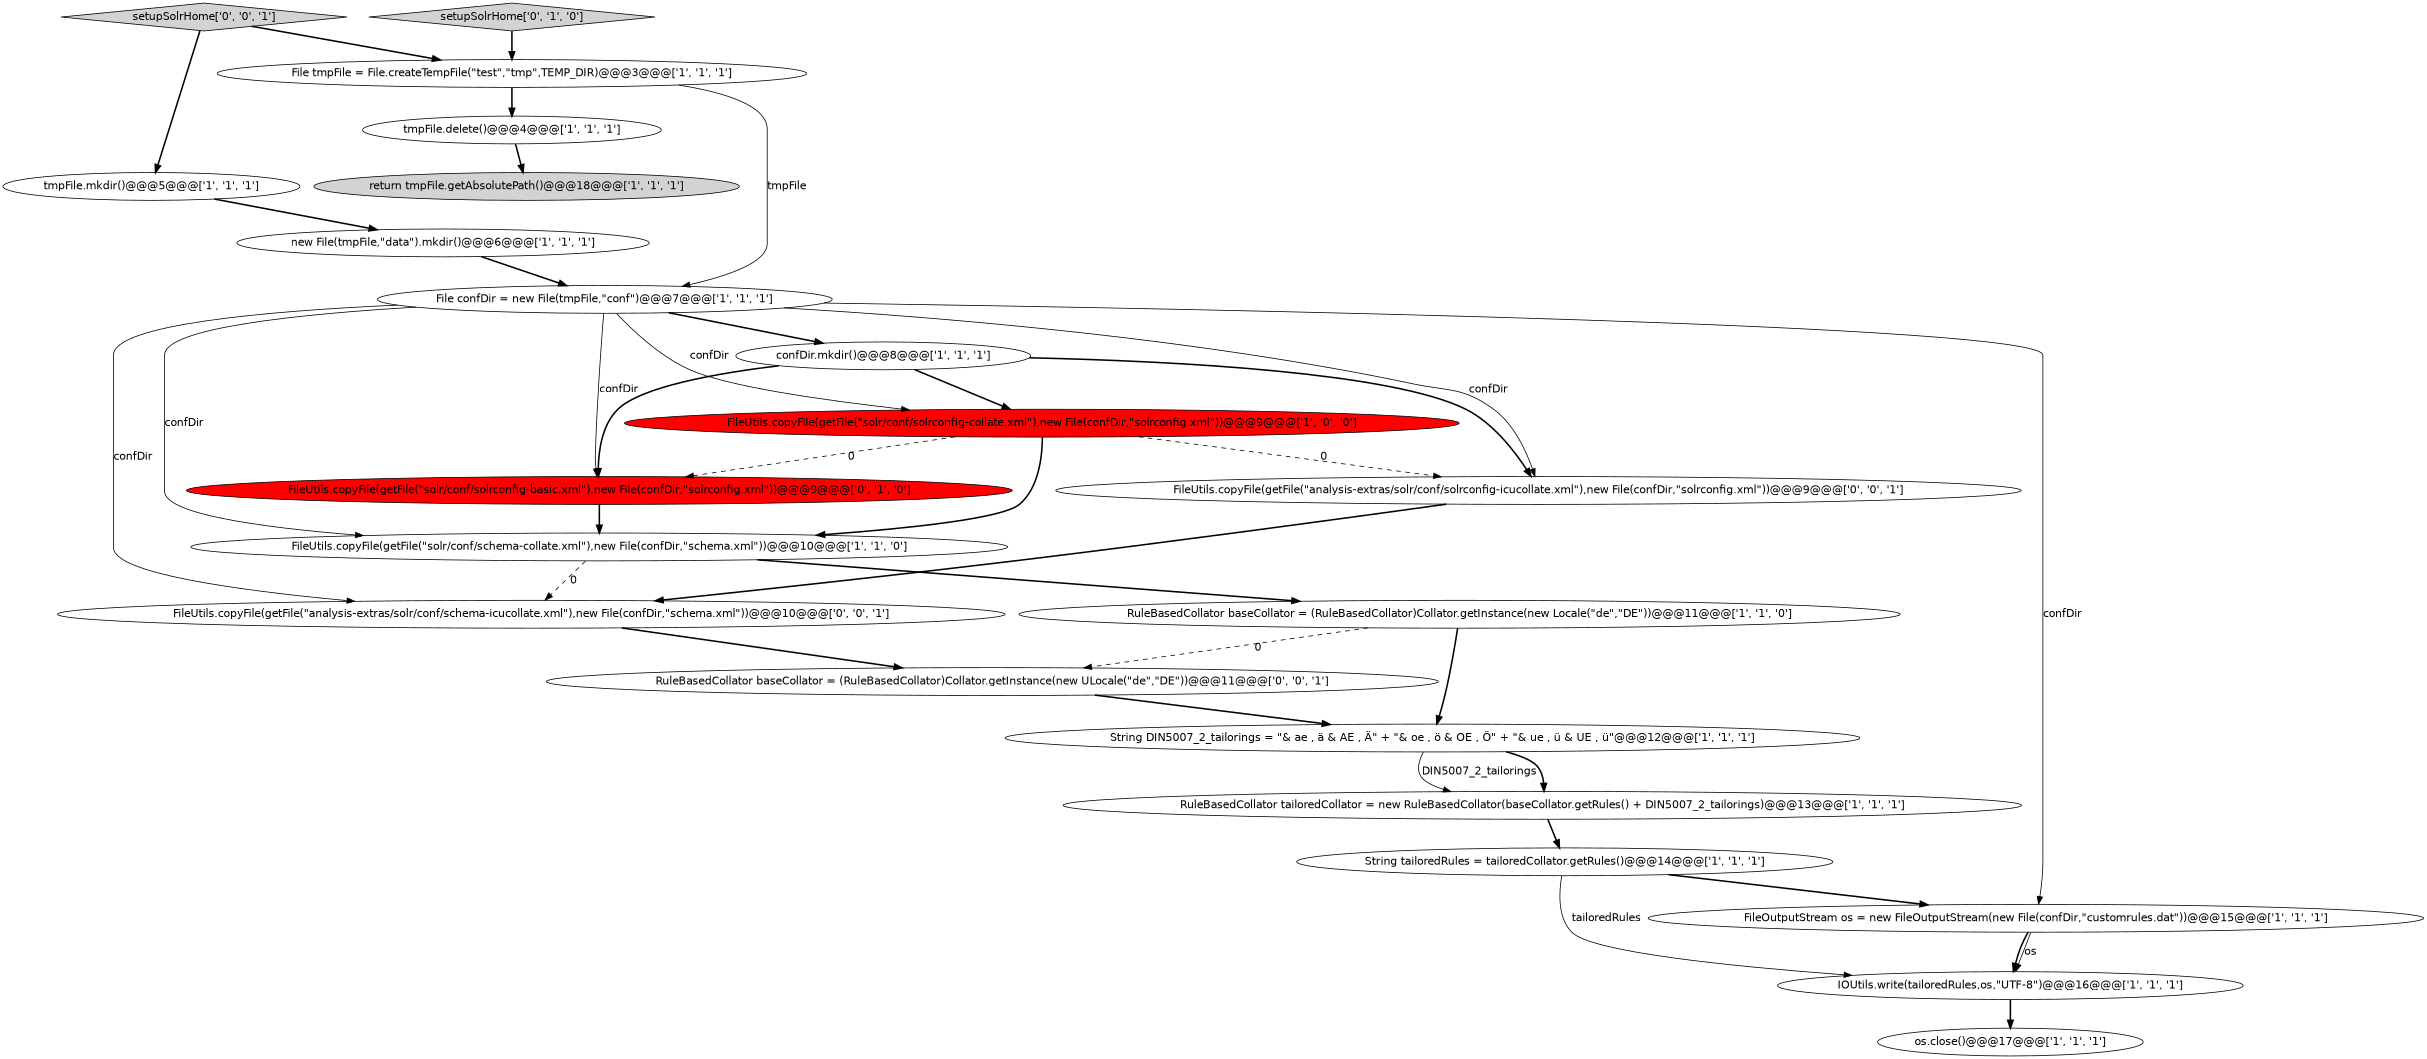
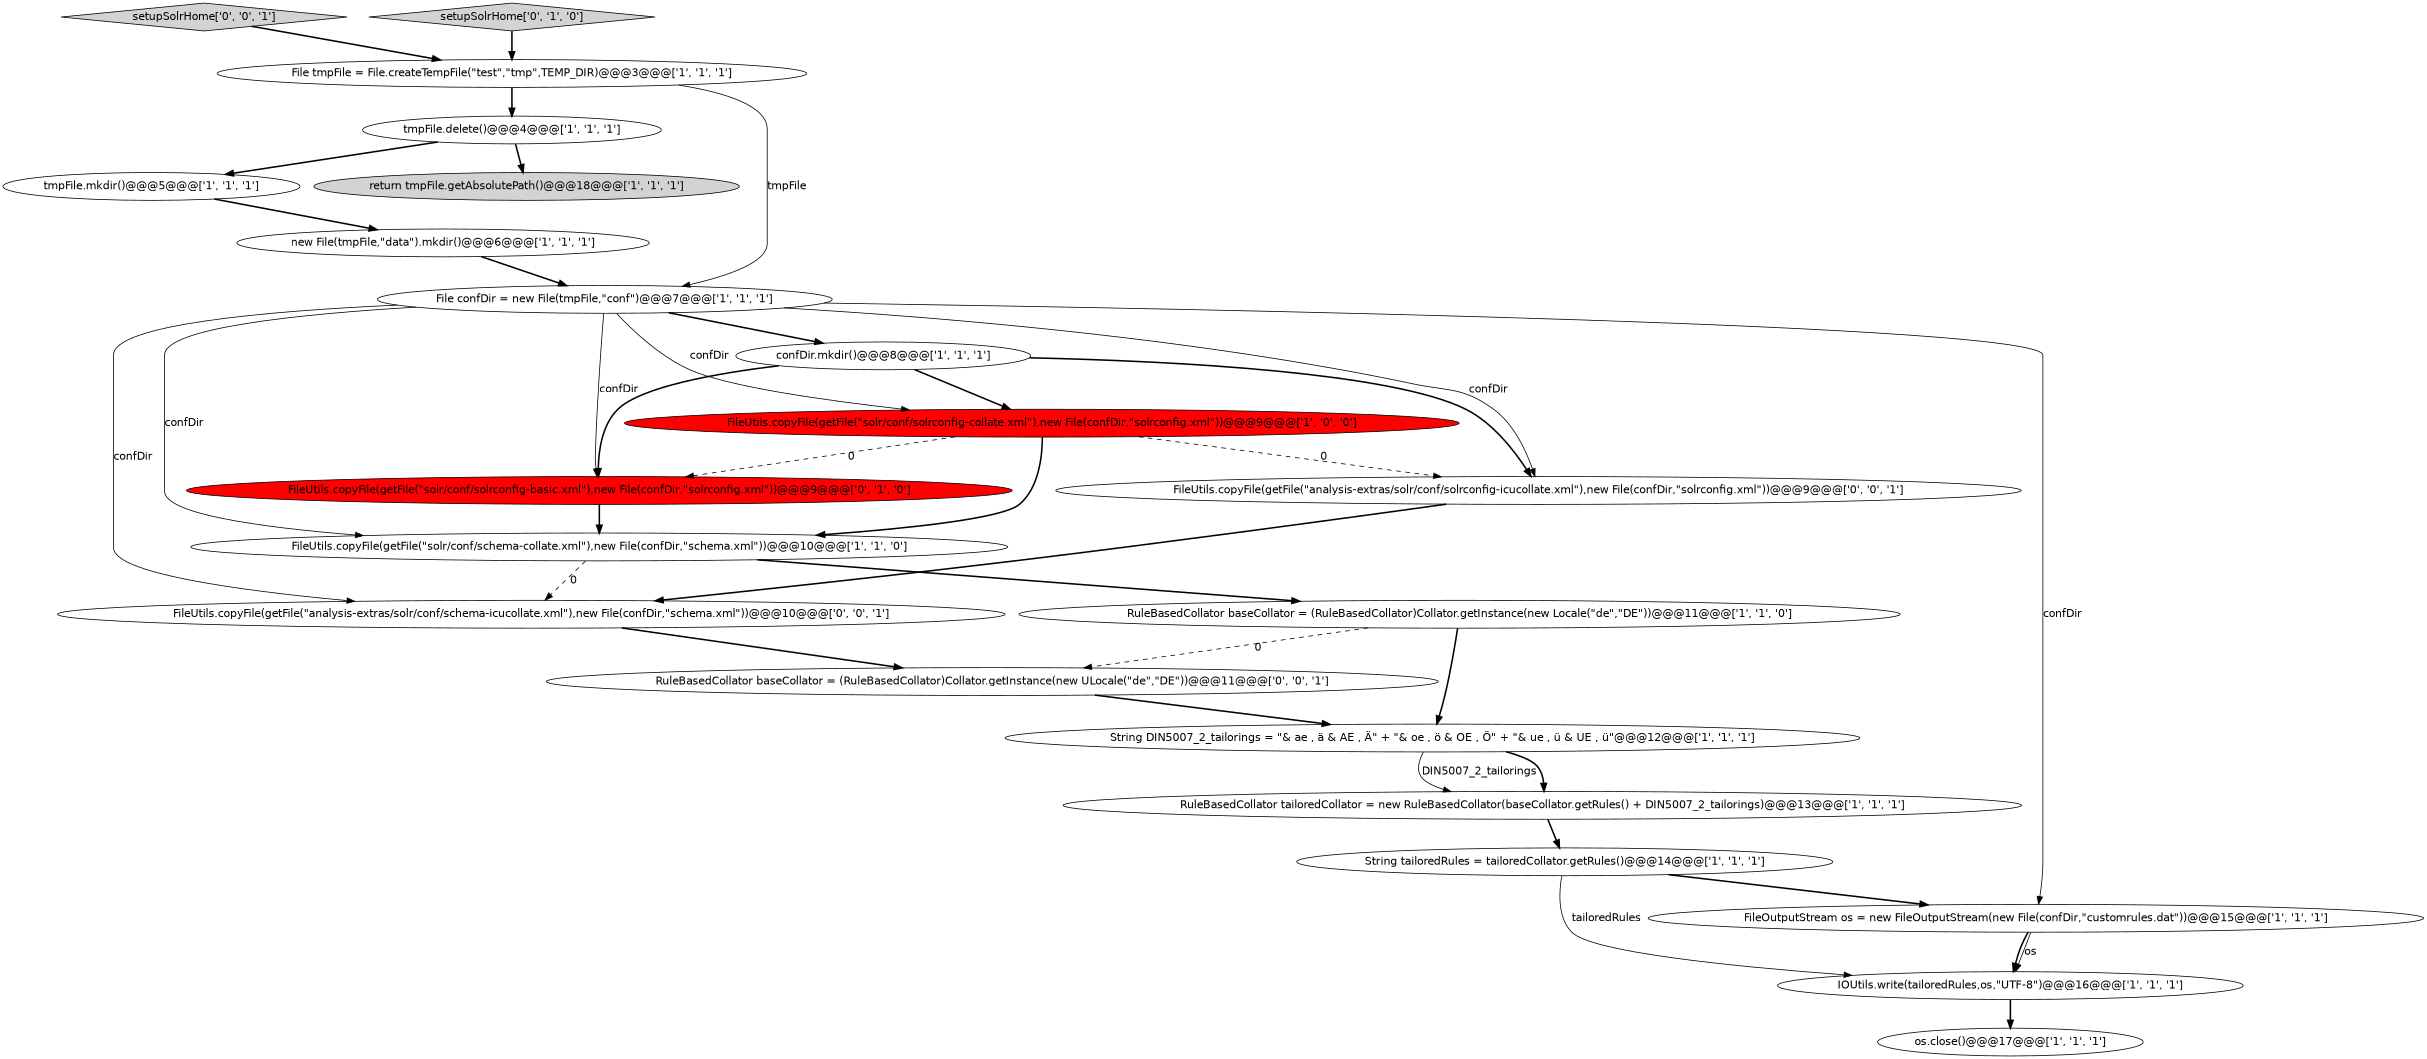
(179, 98) -> (336, 158)
